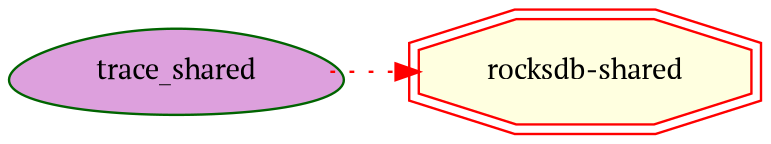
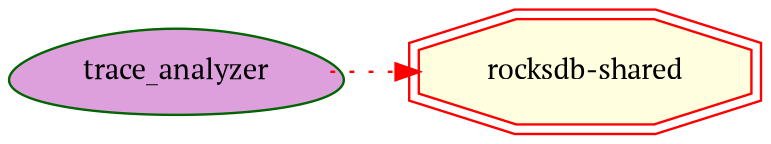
(176, 72) -> (176, 72)
